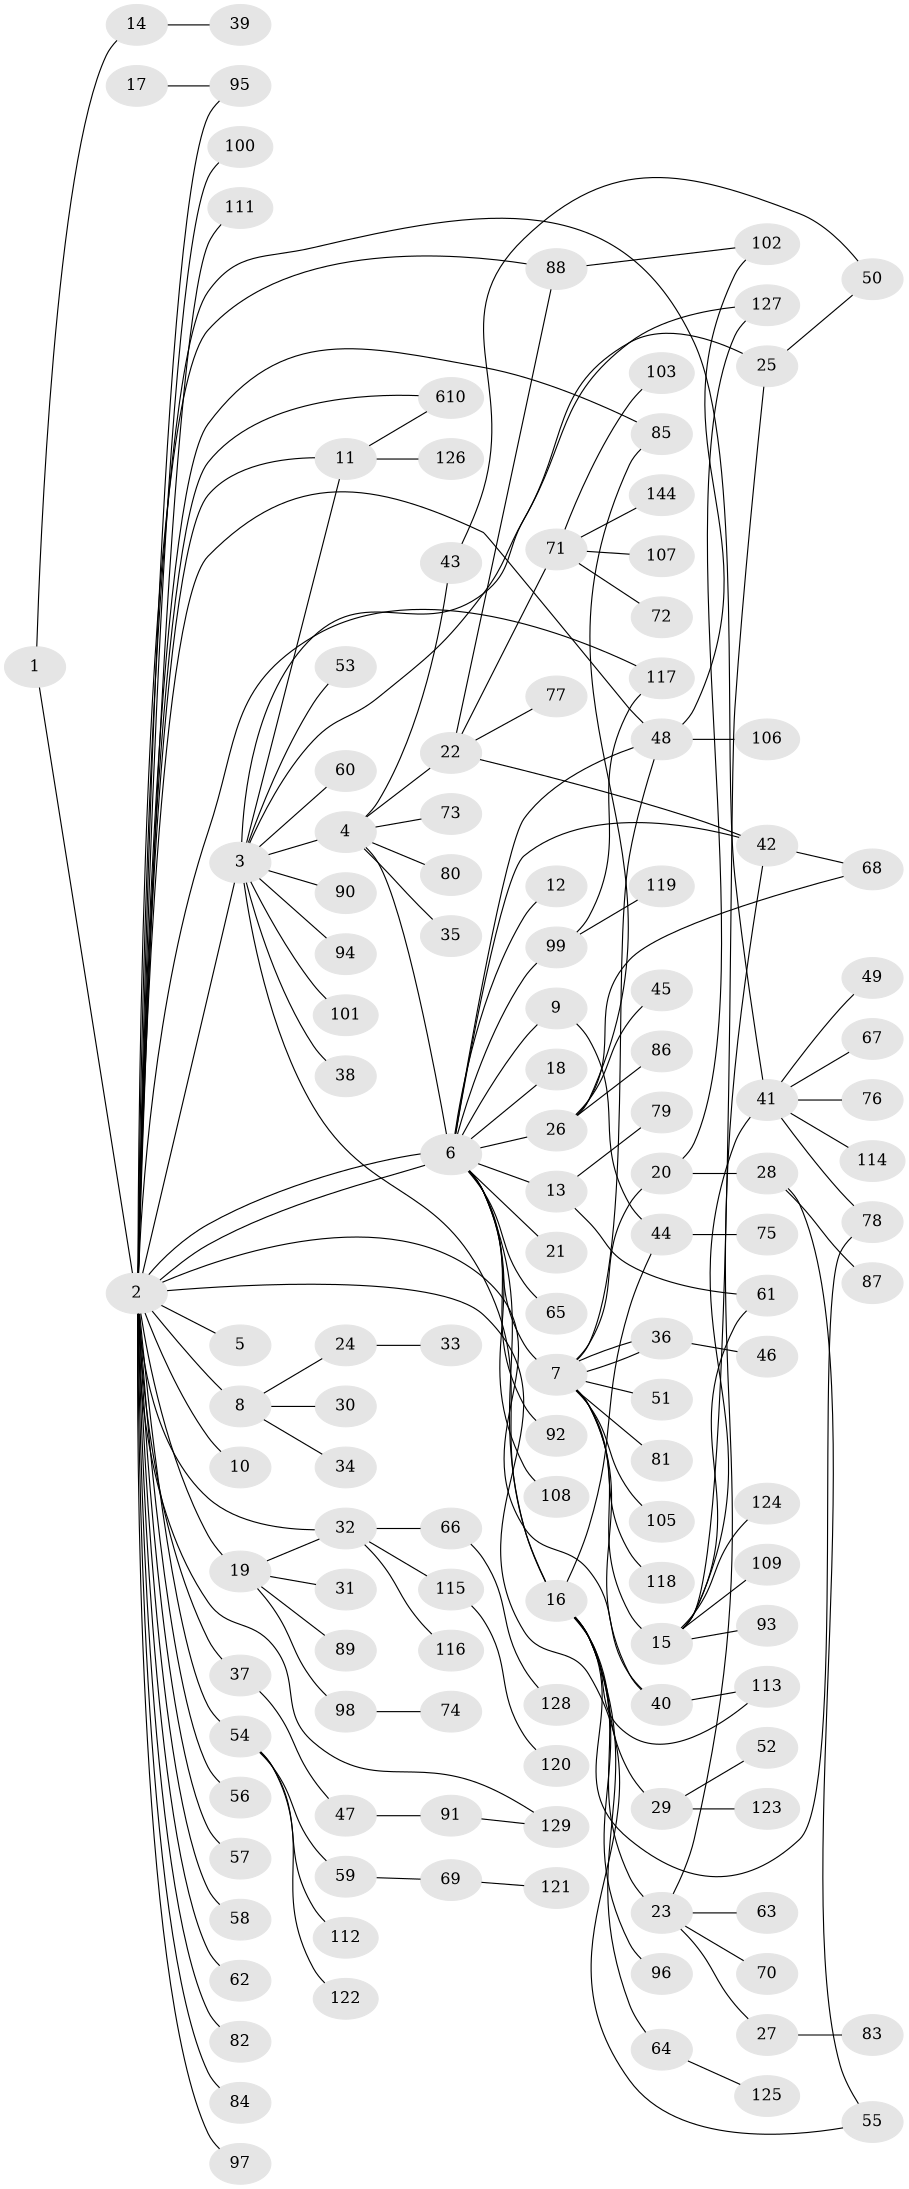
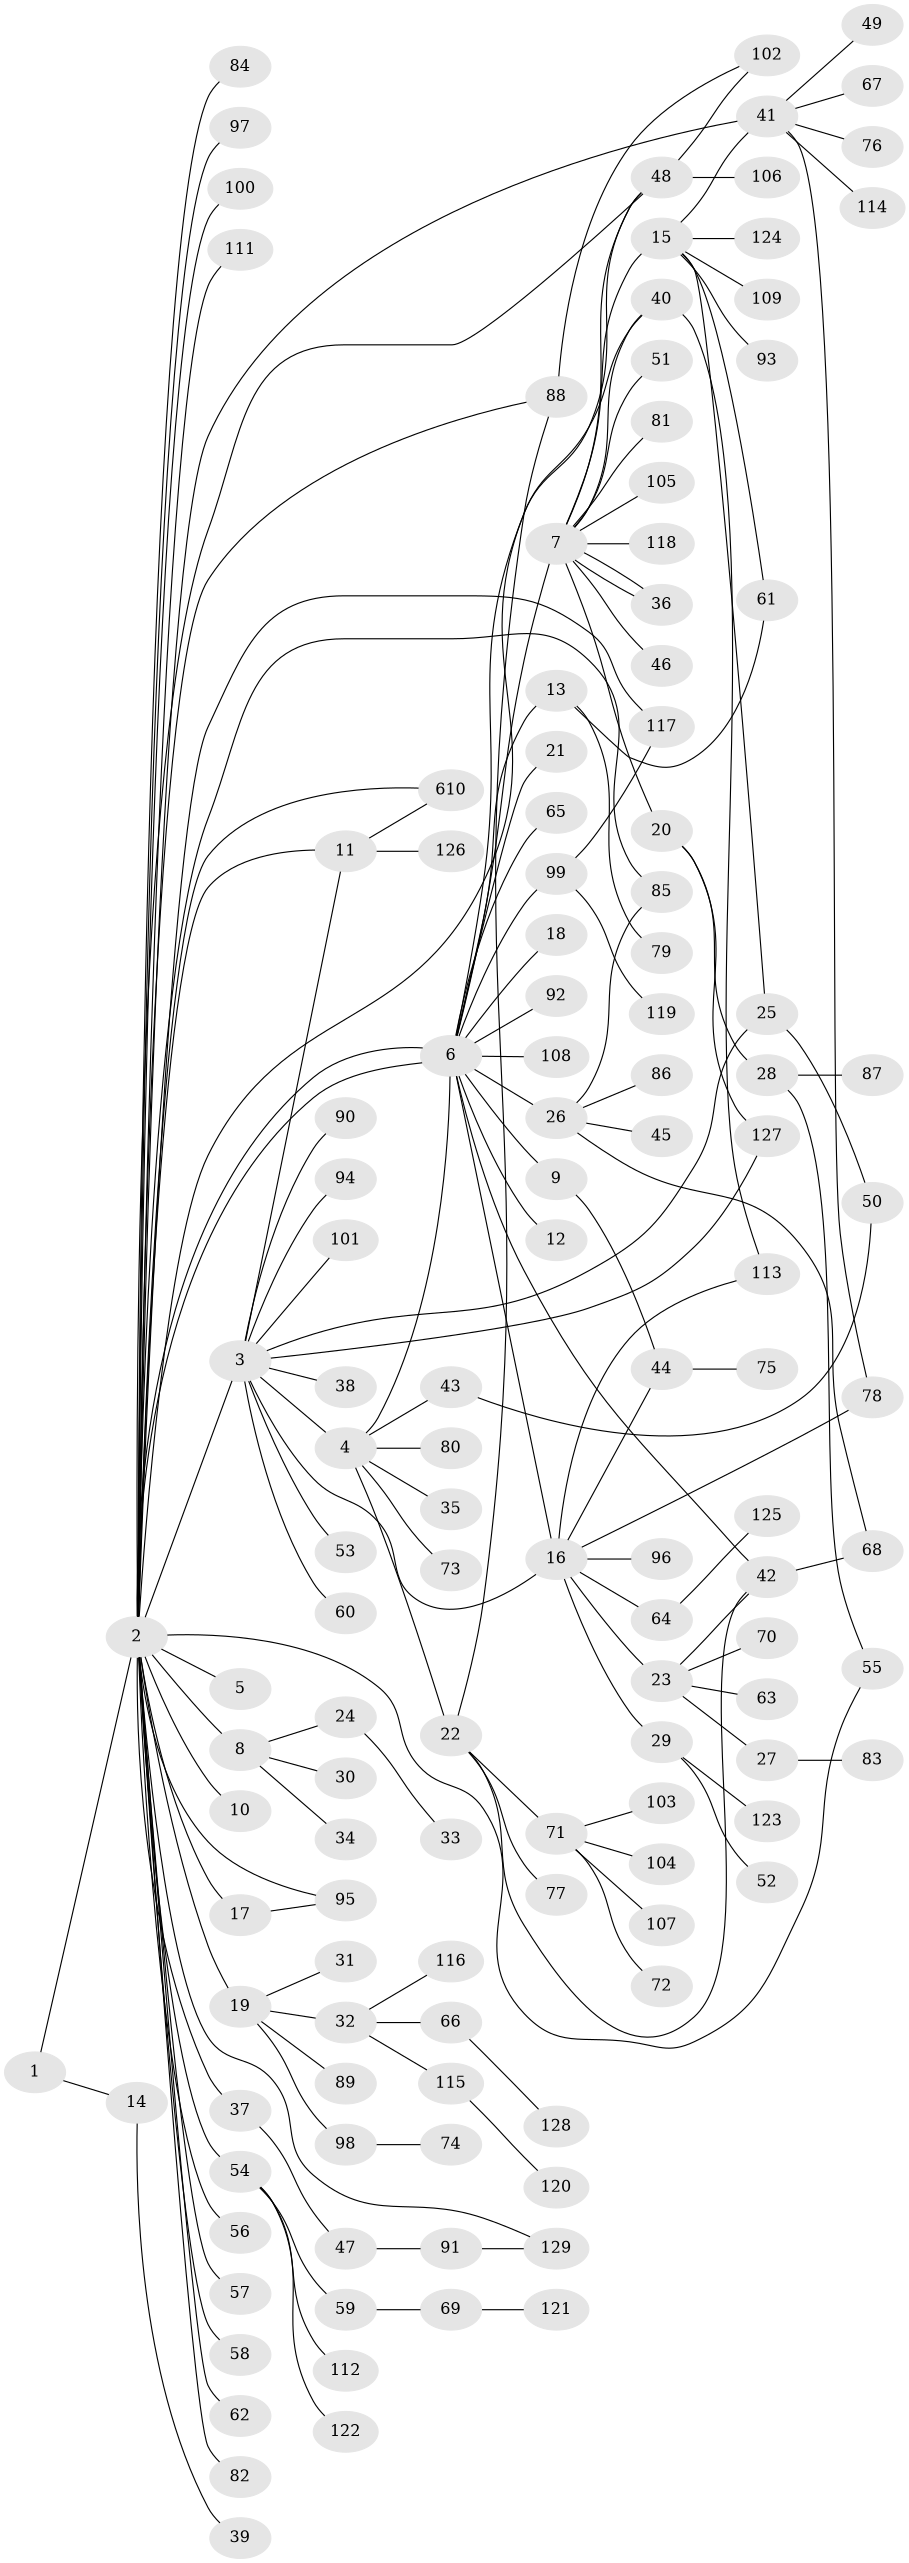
(662, 495) -> (662, 1864)
(709, 1347) -> (607, 606)
(194, 1483) -> (181, 1819)
